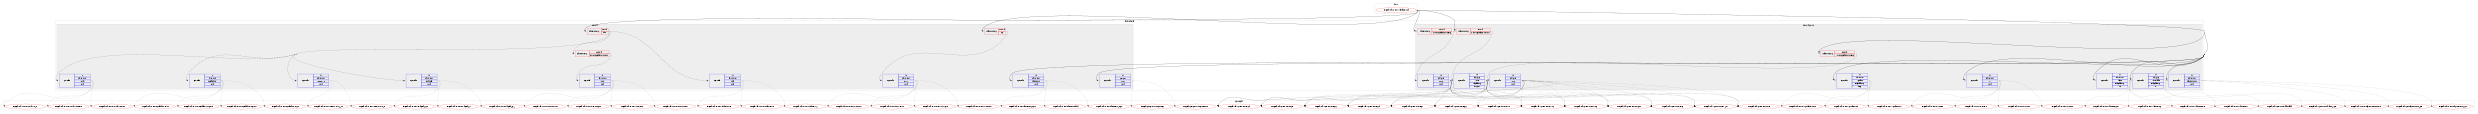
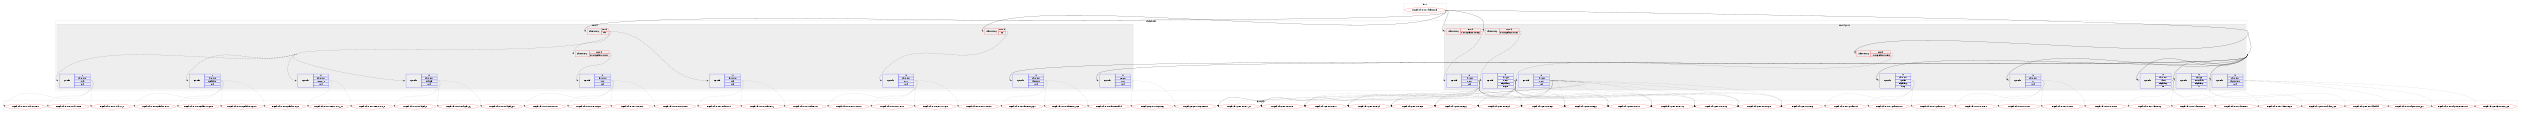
none -> (1326, 107)
